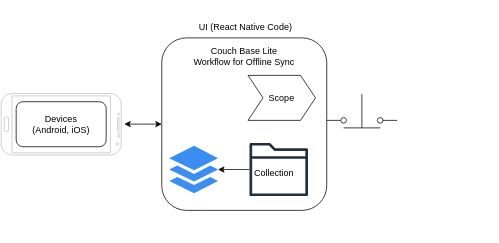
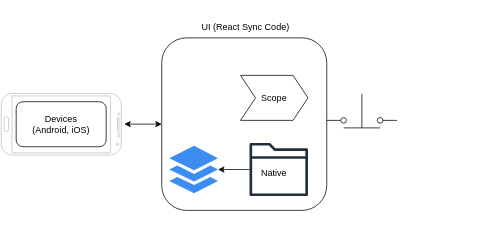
(246, 27) -> (246, 27)
(244, 57) -> none
(282, 98) -> (274, 98)
(274, 173) -> (274, 173)
